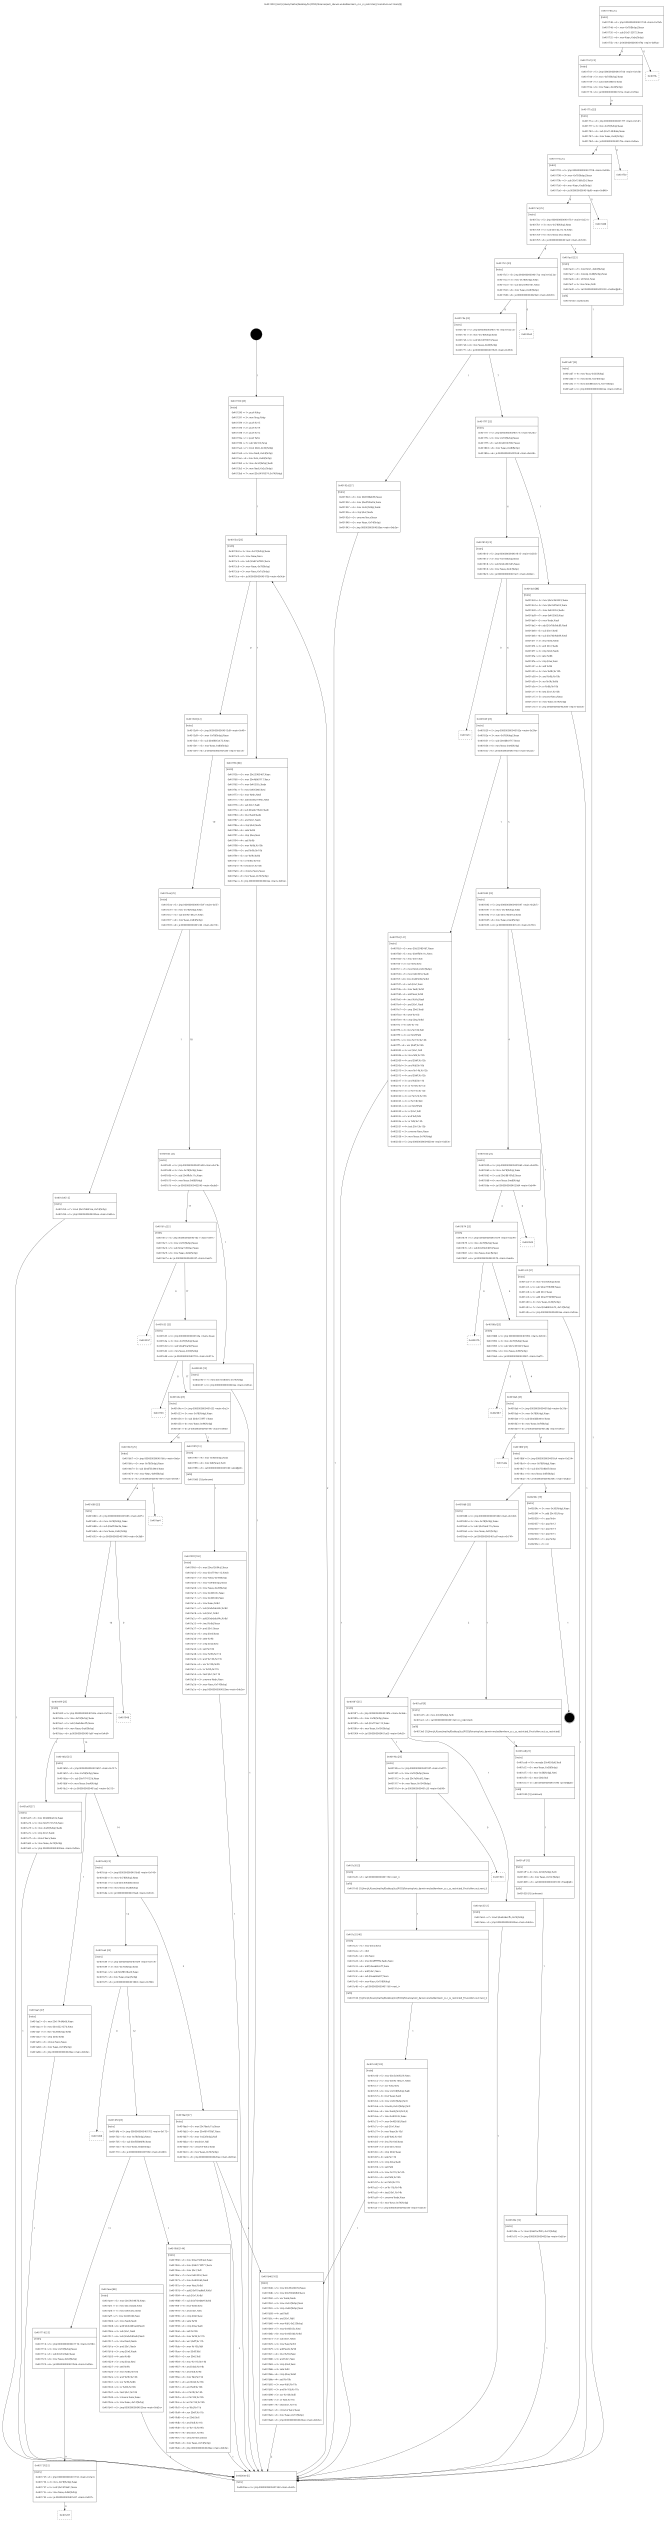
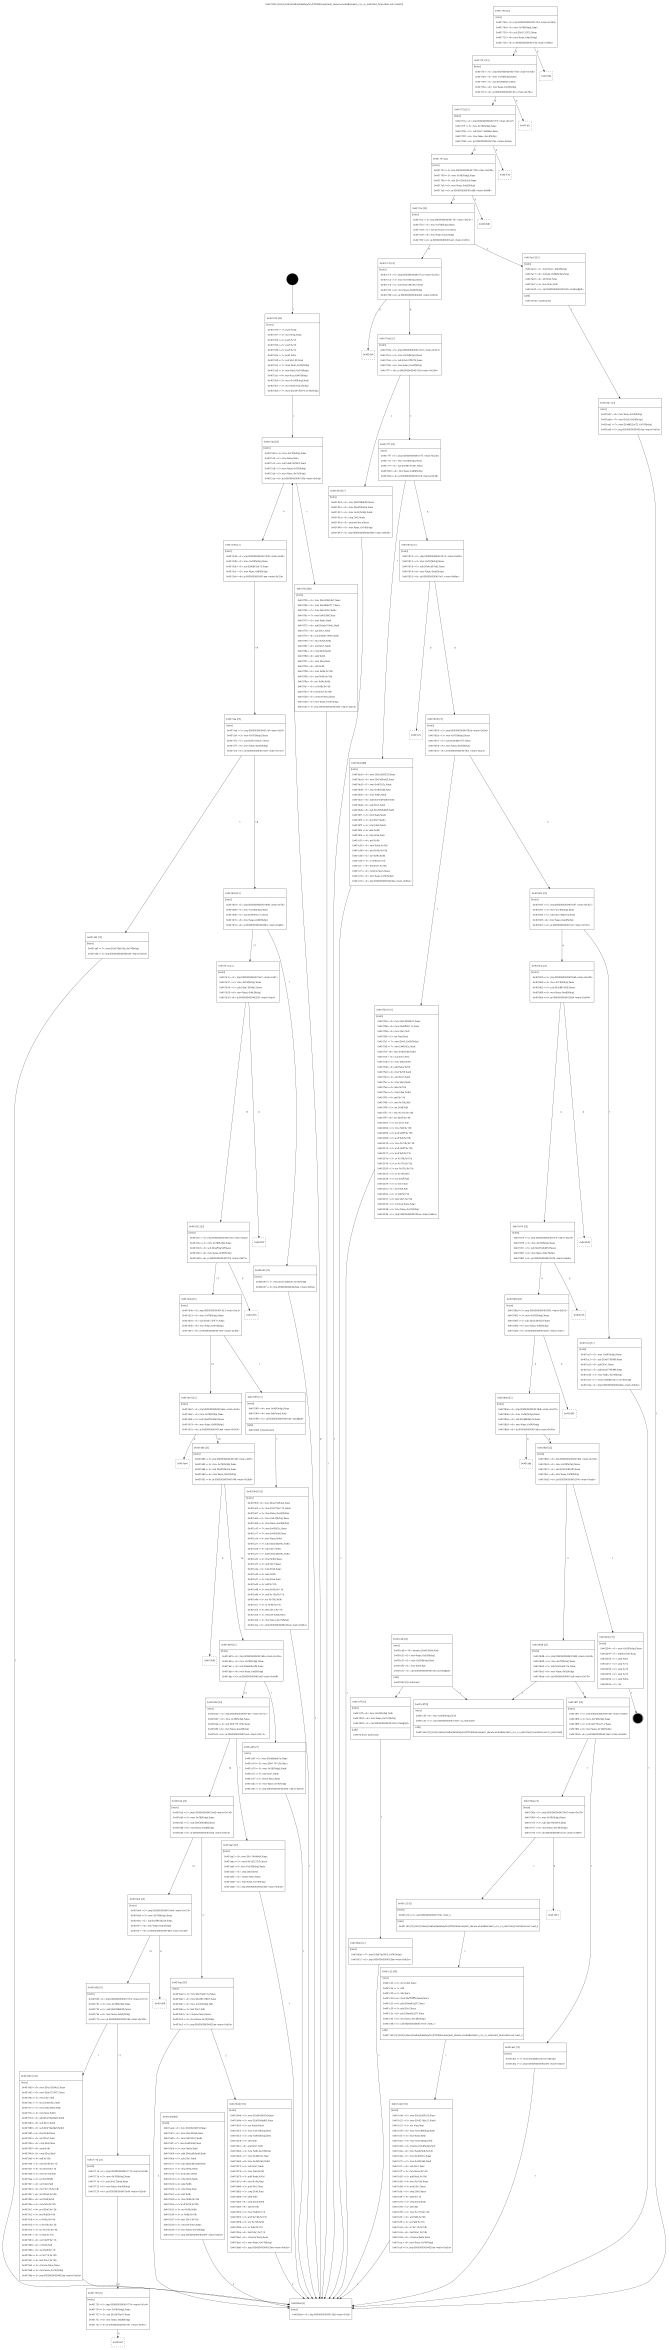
none -> (525, 126)
(511, 1741) -> (459, 1693)
(344, 2241) -> (368, 2272)
